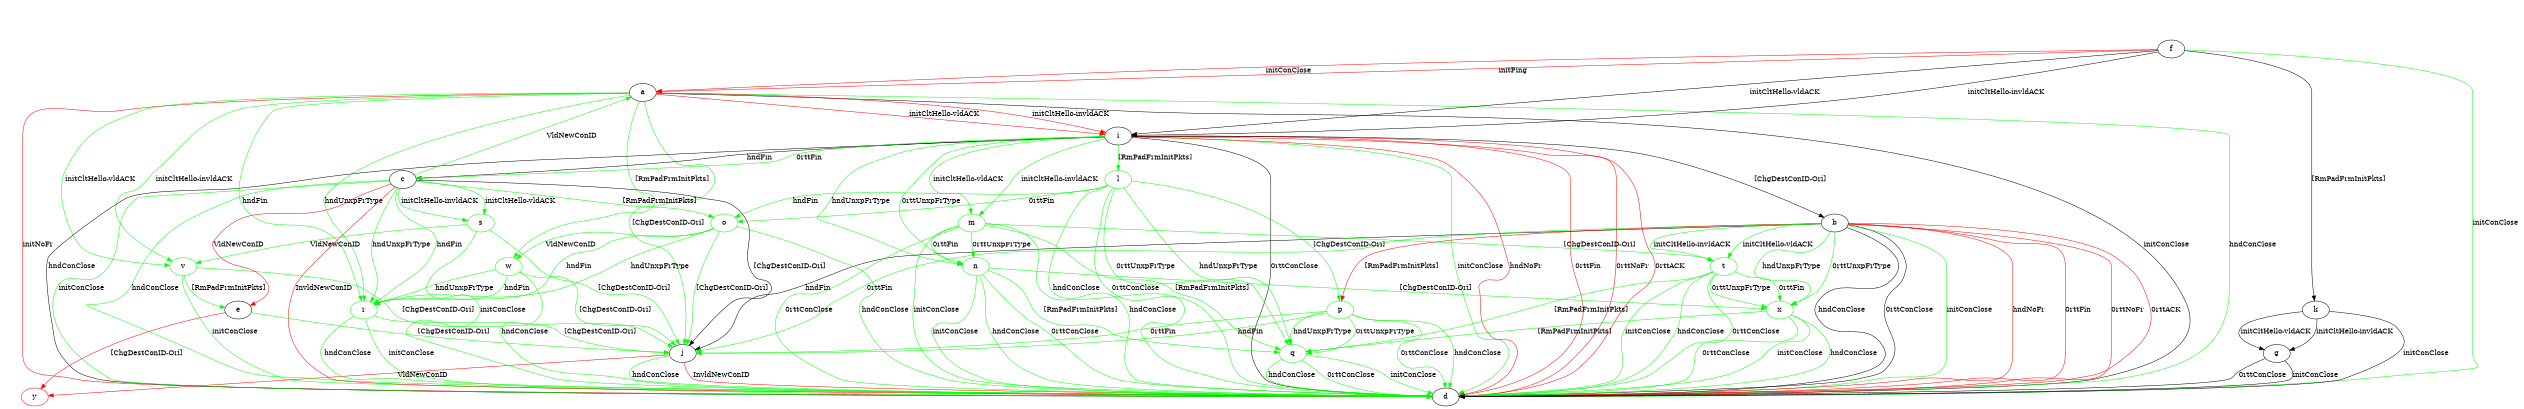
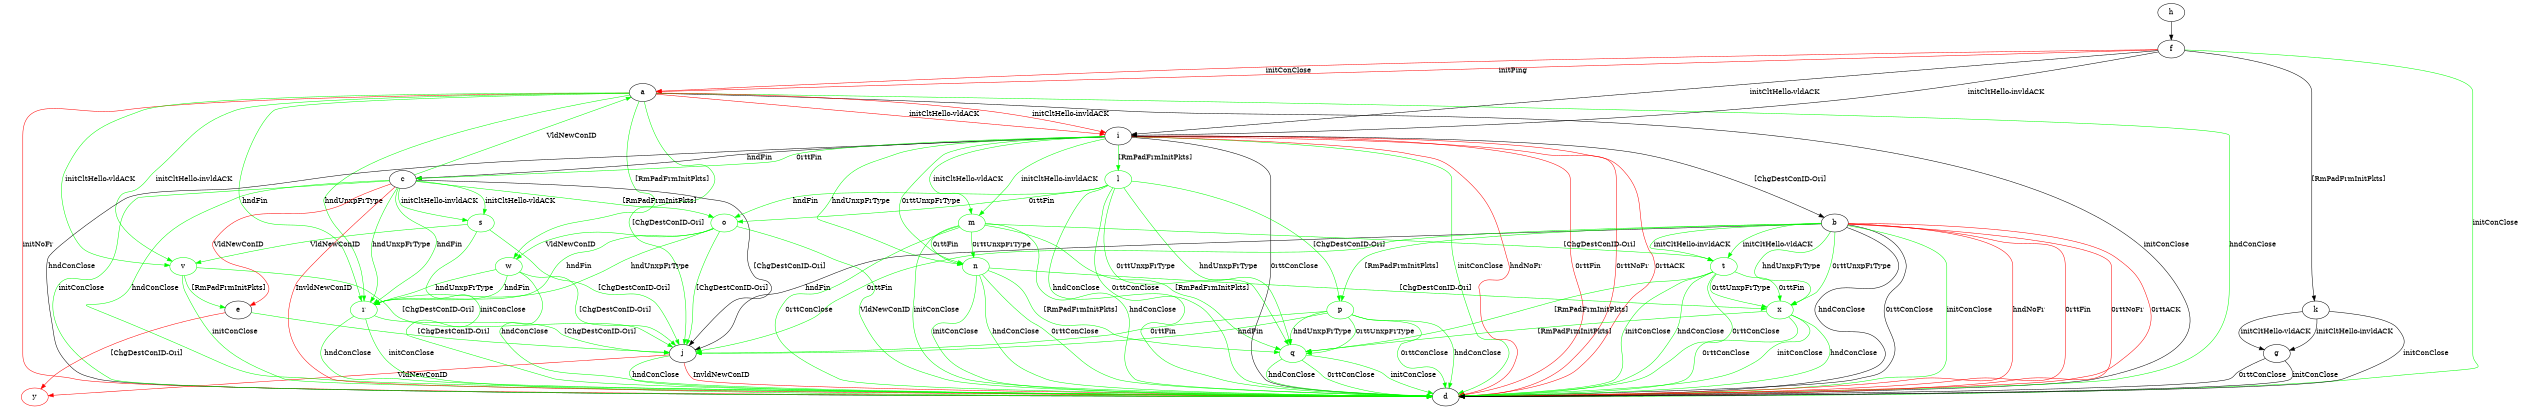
none -> (2171, 12)
(1494, 237) -> (1494, 237)
(887, 310) -> (887, 310)
